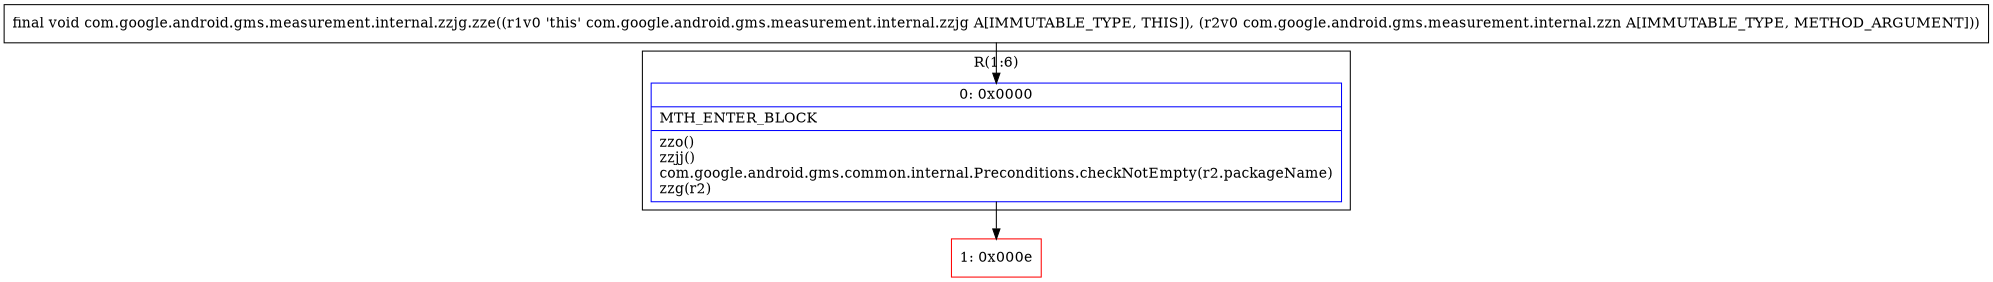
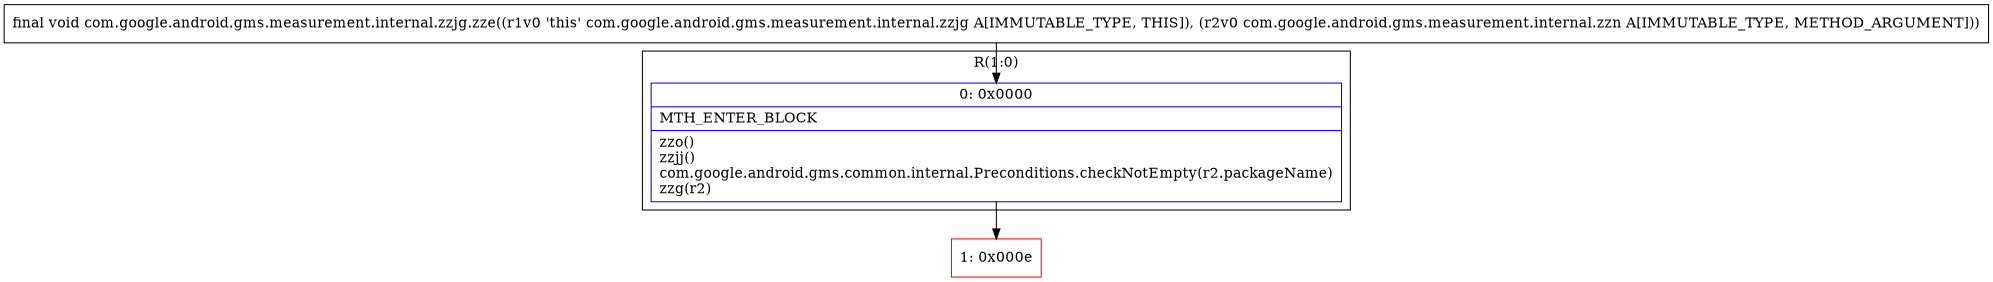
(996, 63) -> (996, 63)
